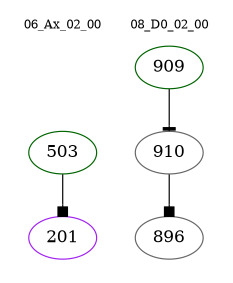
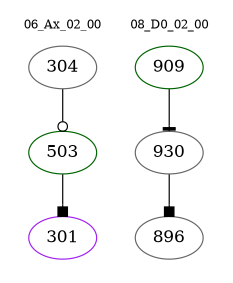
none -> (63, 67)
(169, 153) -> (169, 153)
(63, 238) -> (63, 238)
